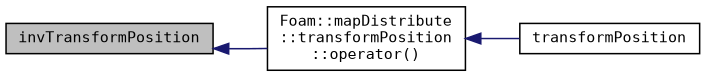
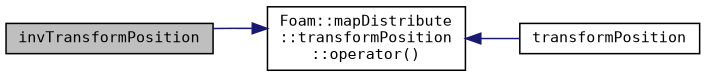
(248, 49) -> (233, 28)
